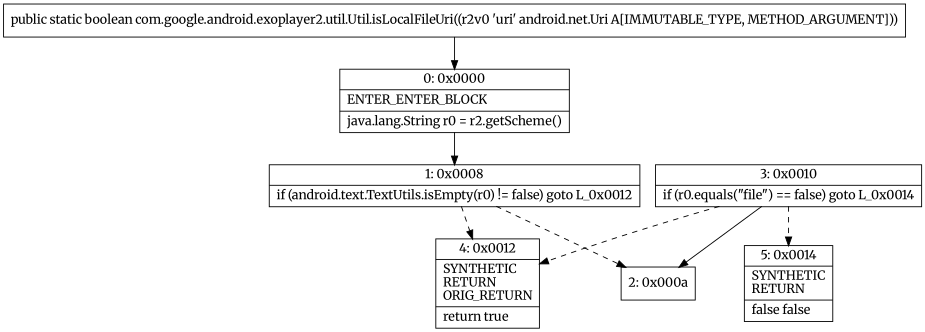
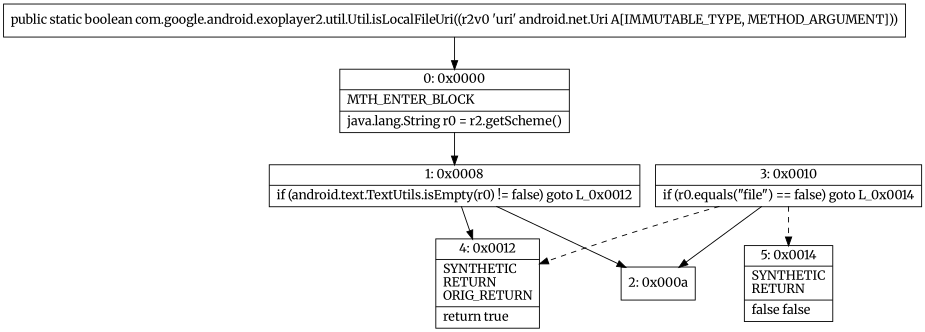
(417, 100) -> (411, 100)
(466, 218) -> (466, 218)
(557, 235) -> (557, 235)
